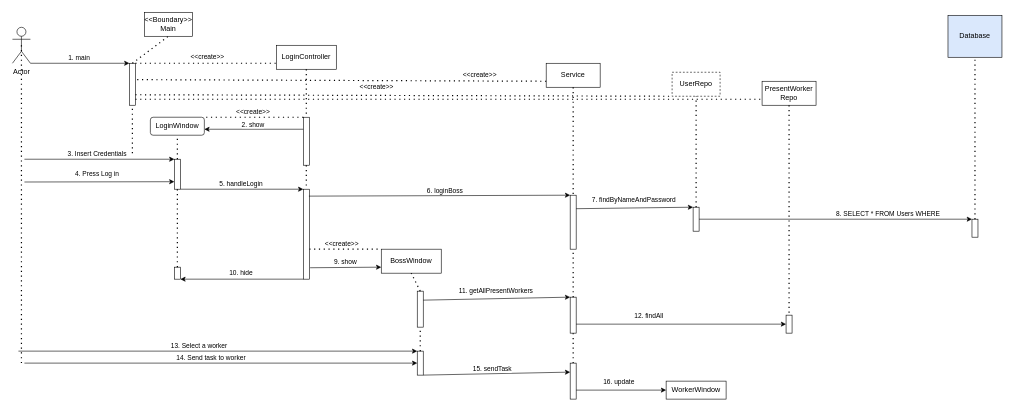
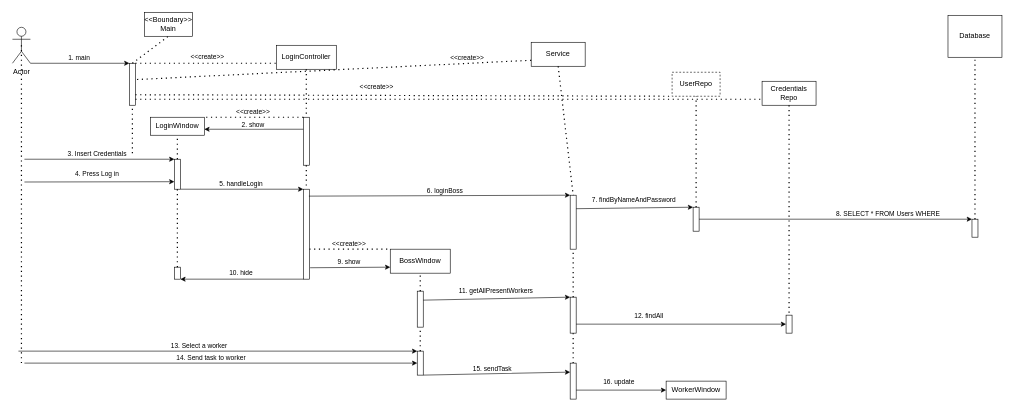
(975, 36) -> (975, 36)
(573, 75) -> (558, 54)
(789, 93) -> (789, 93)
(177, 126) -> (177, 126)
(411, 261) -> (420, 261)
